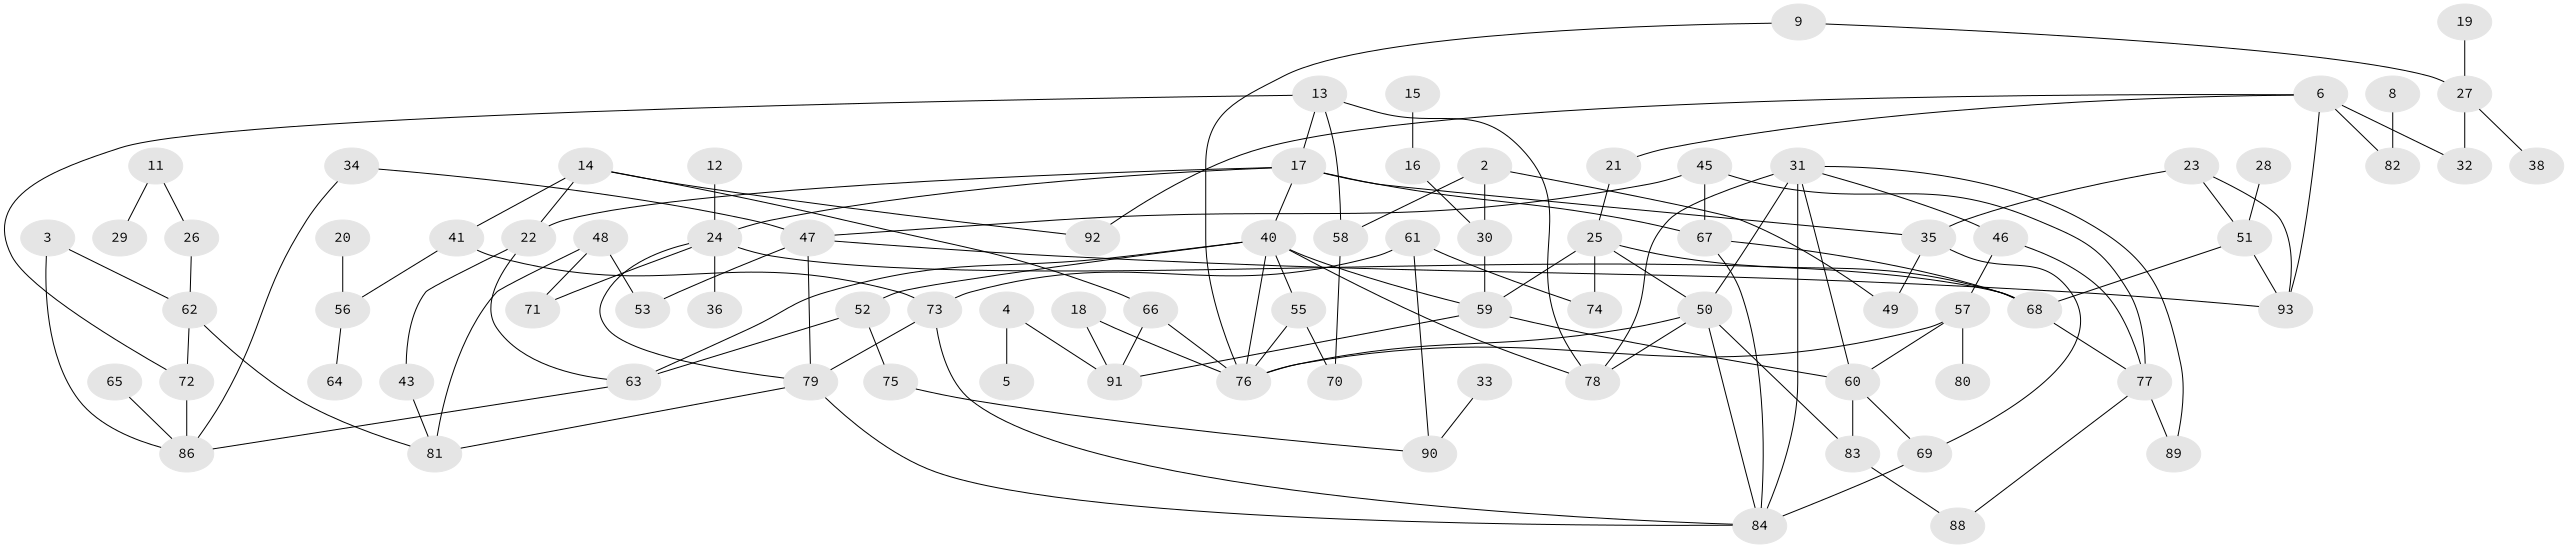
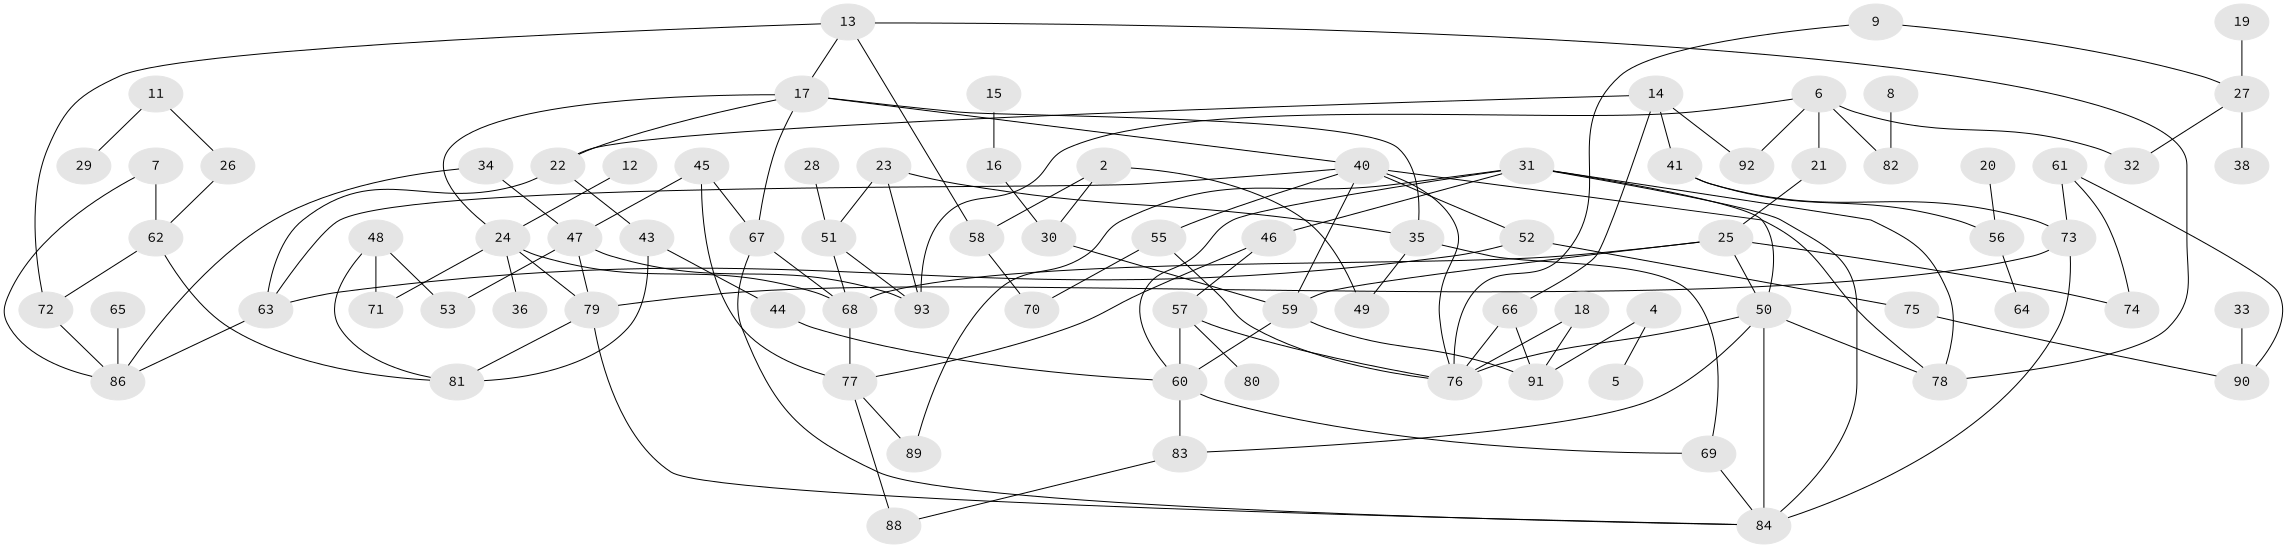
(48, 238) -> (156, 166)
none -> (778, 310)
